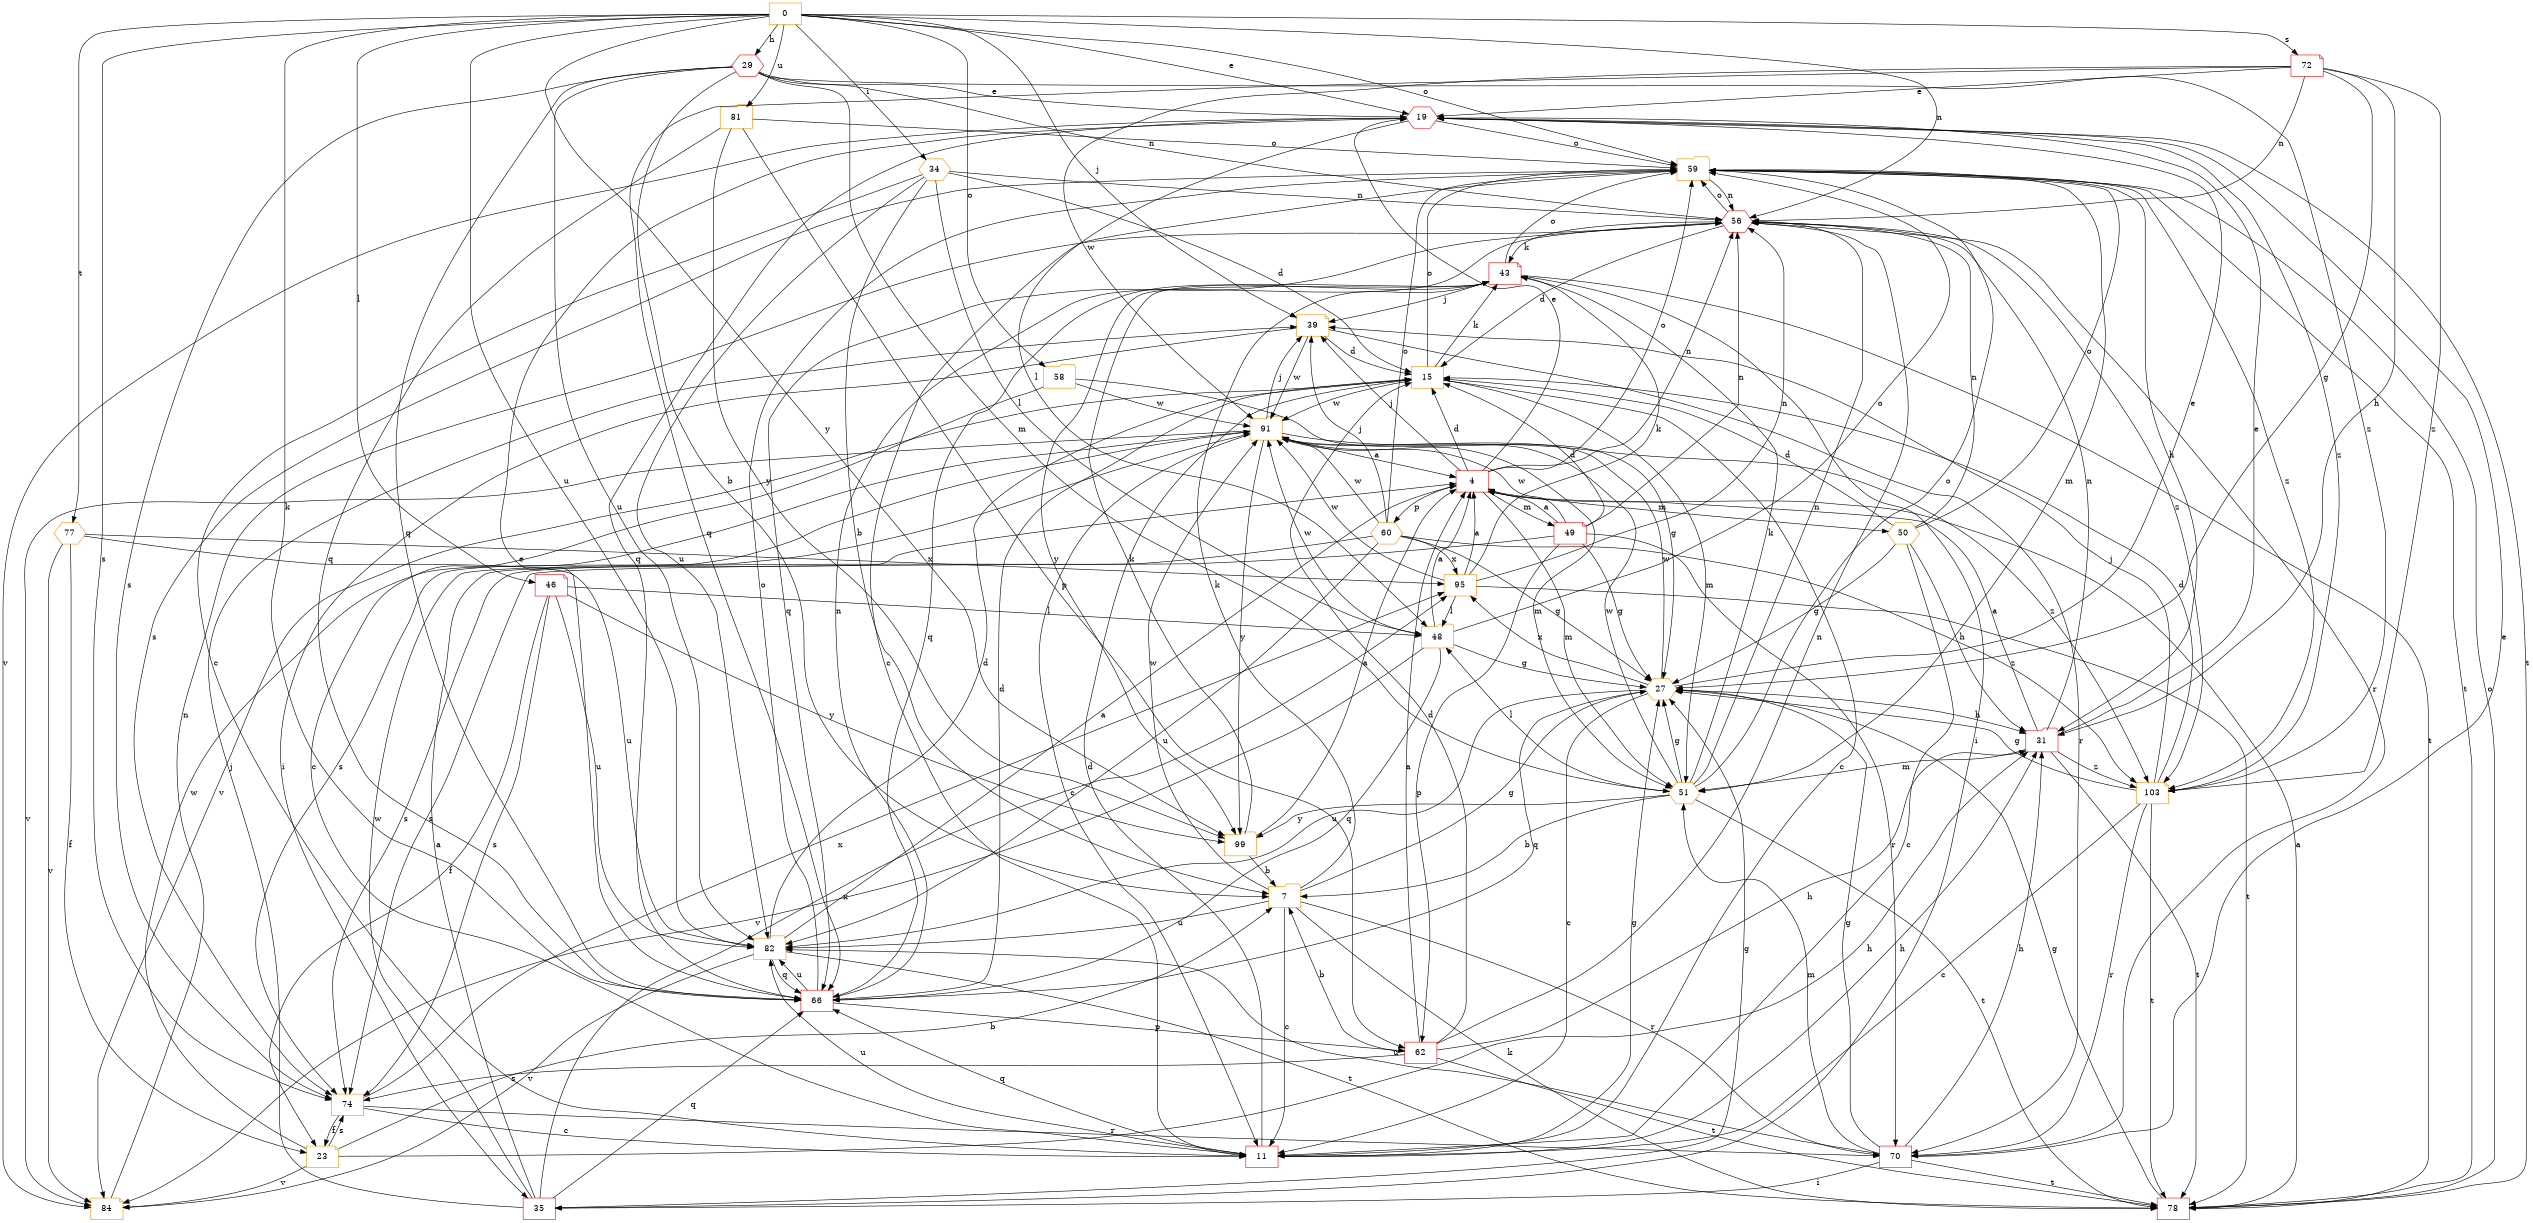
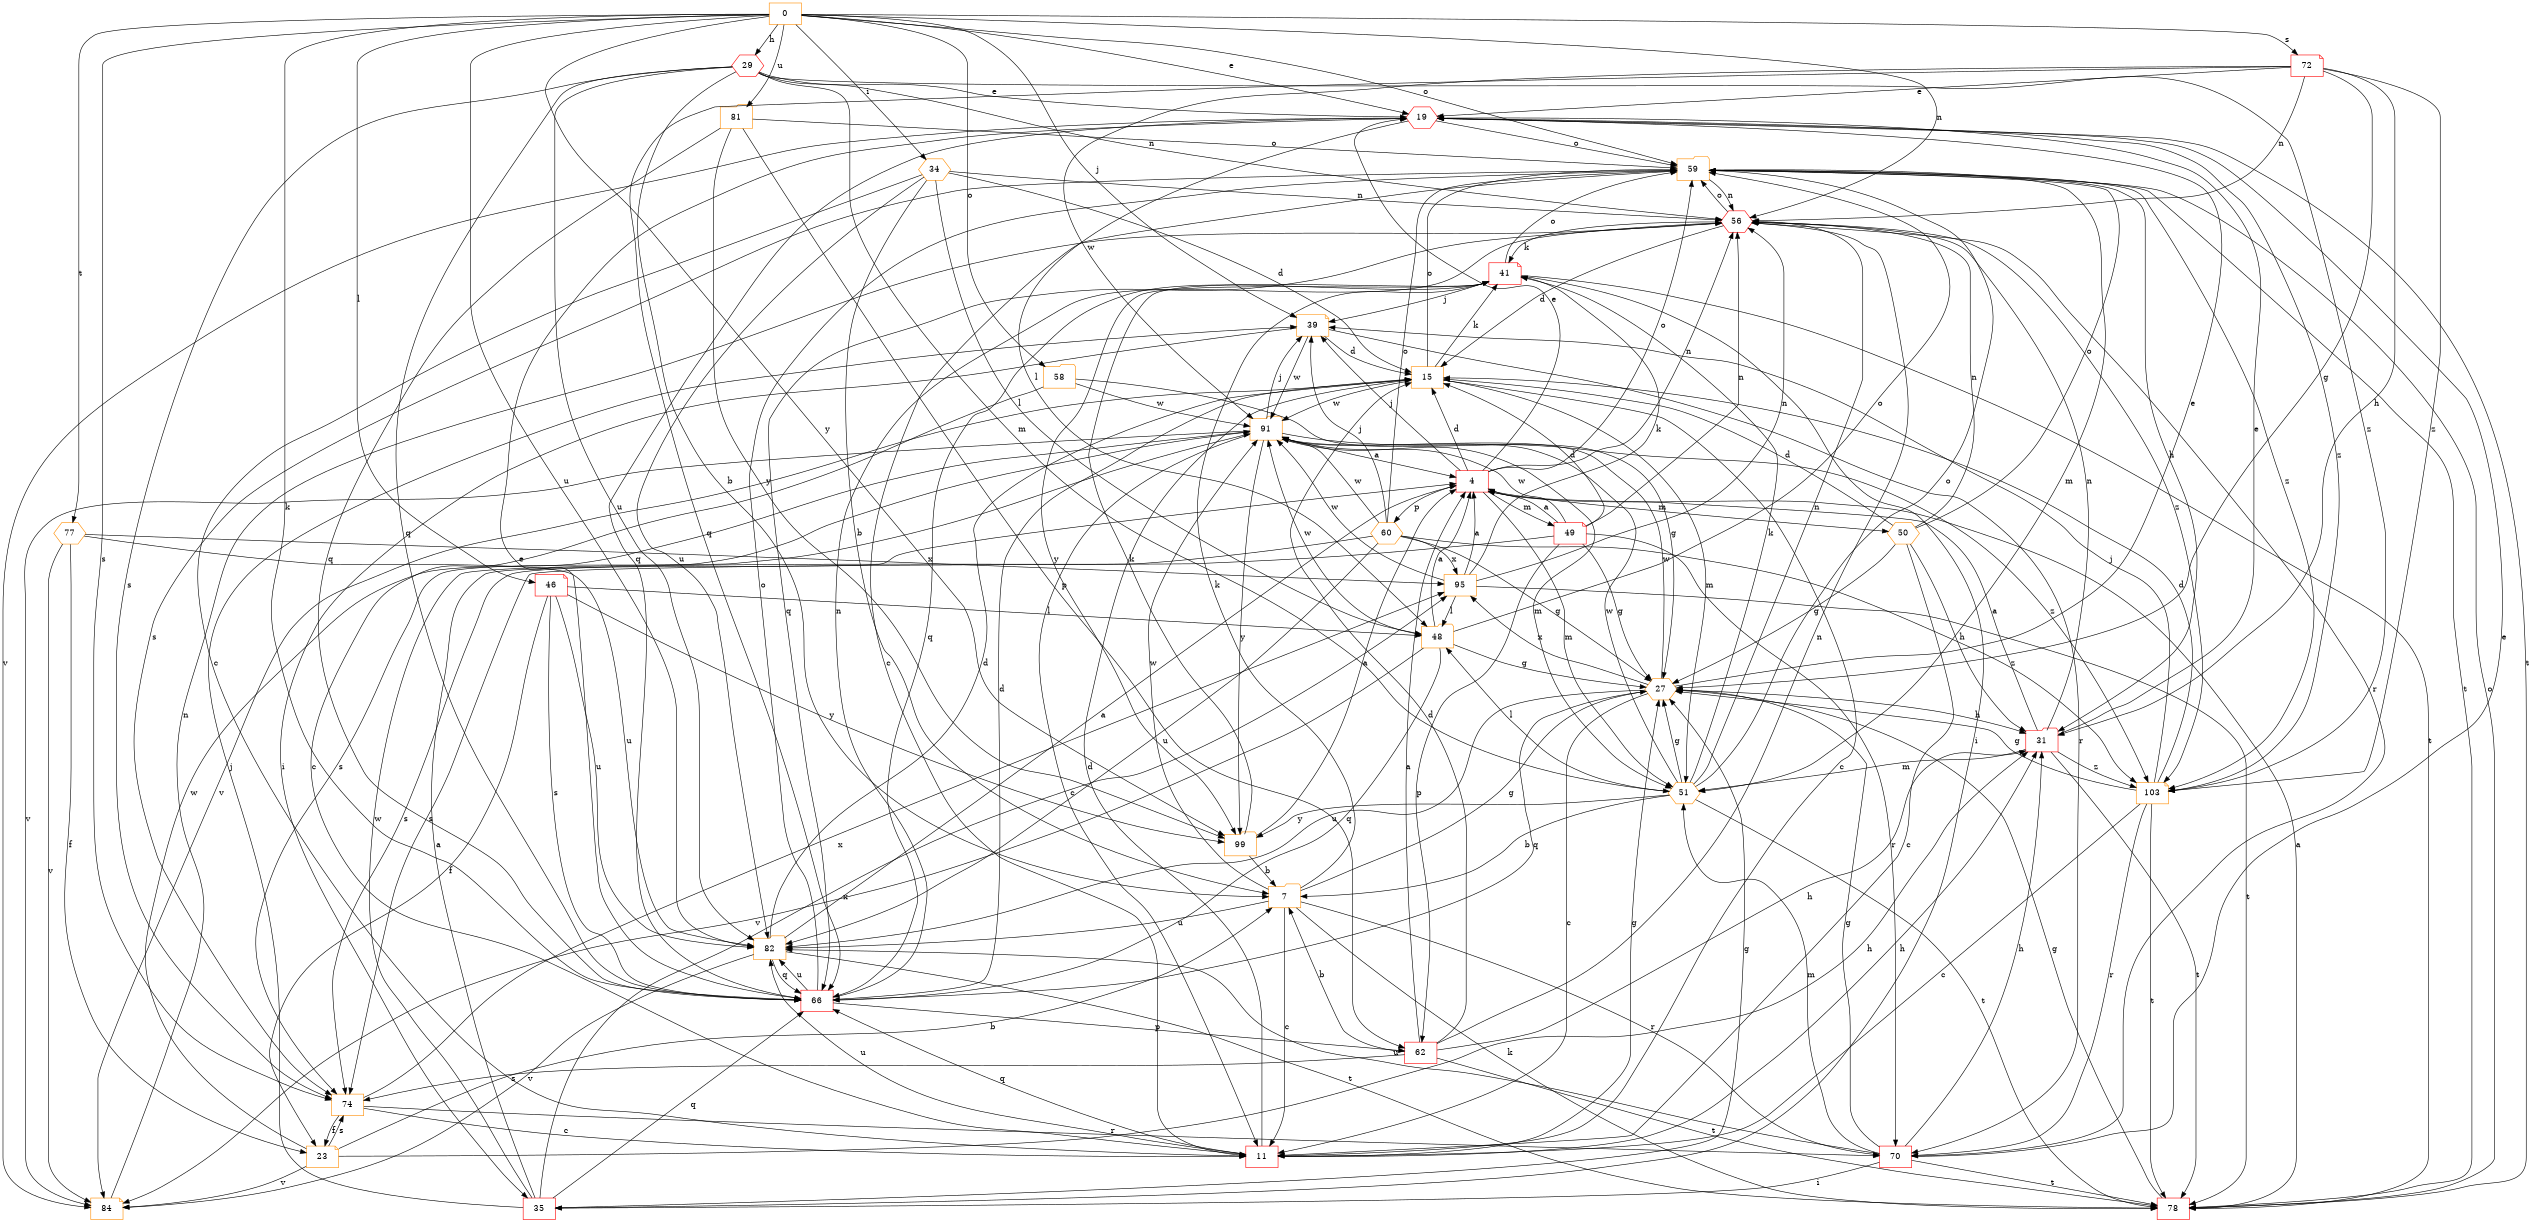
(1505, 274) -> (1505, 274)
(490, 842) -> (566, 881)
